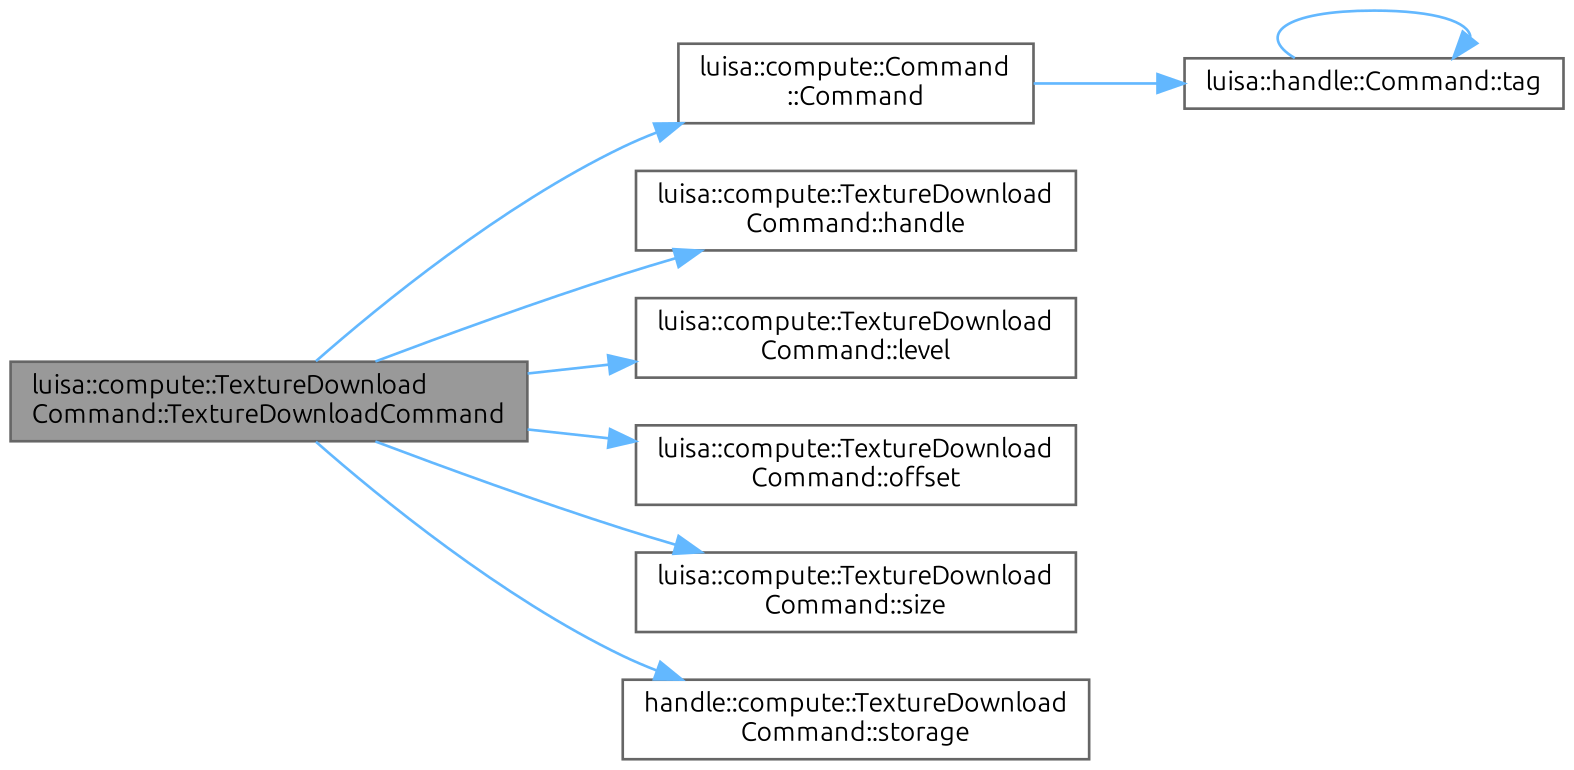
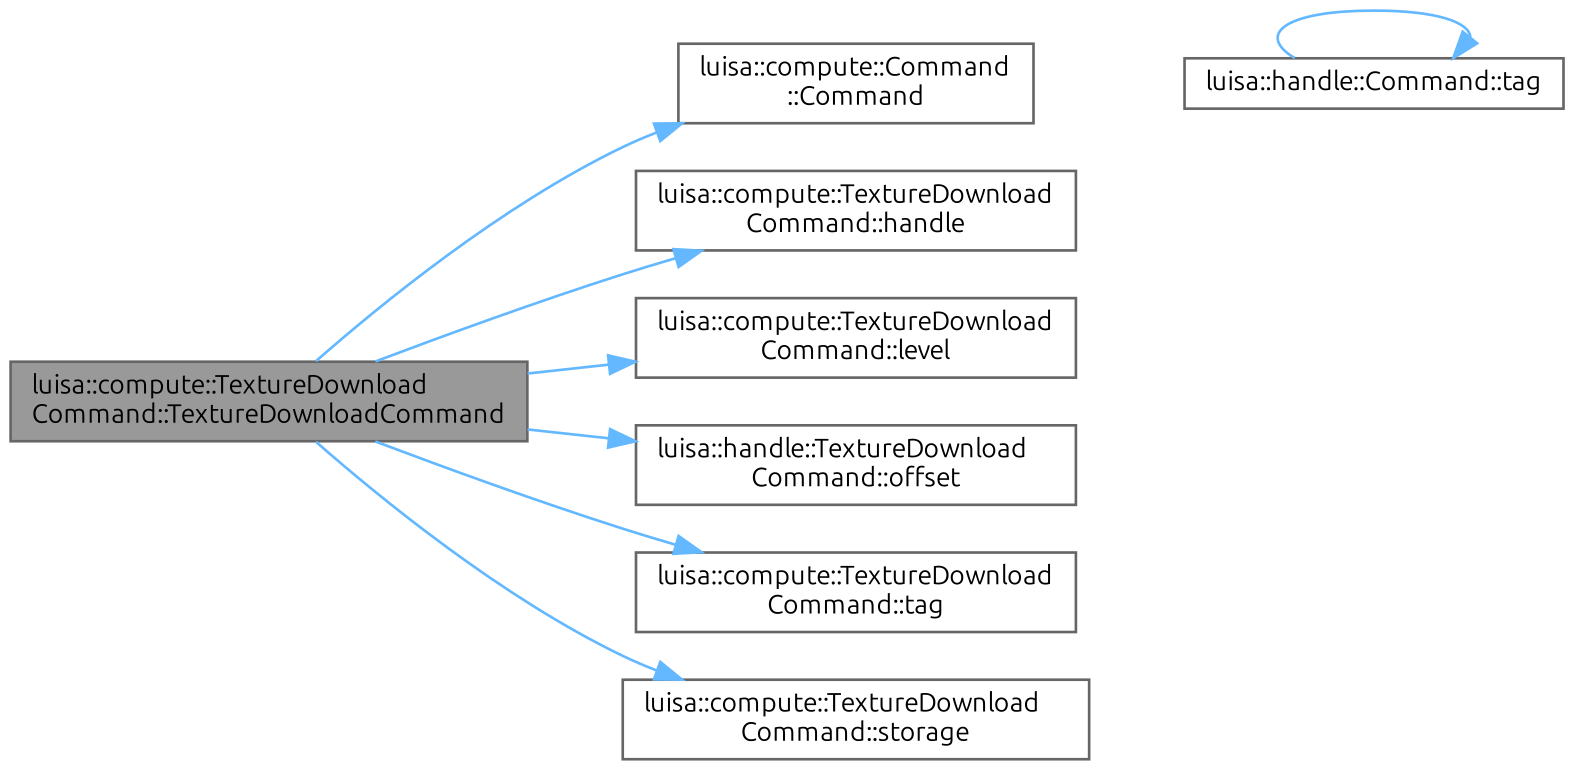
(1095, 83) -> none
(856, 465) -> (856, 465)
(856, 592) -> (856, 592)
(856, 719) -> (856, 719)
